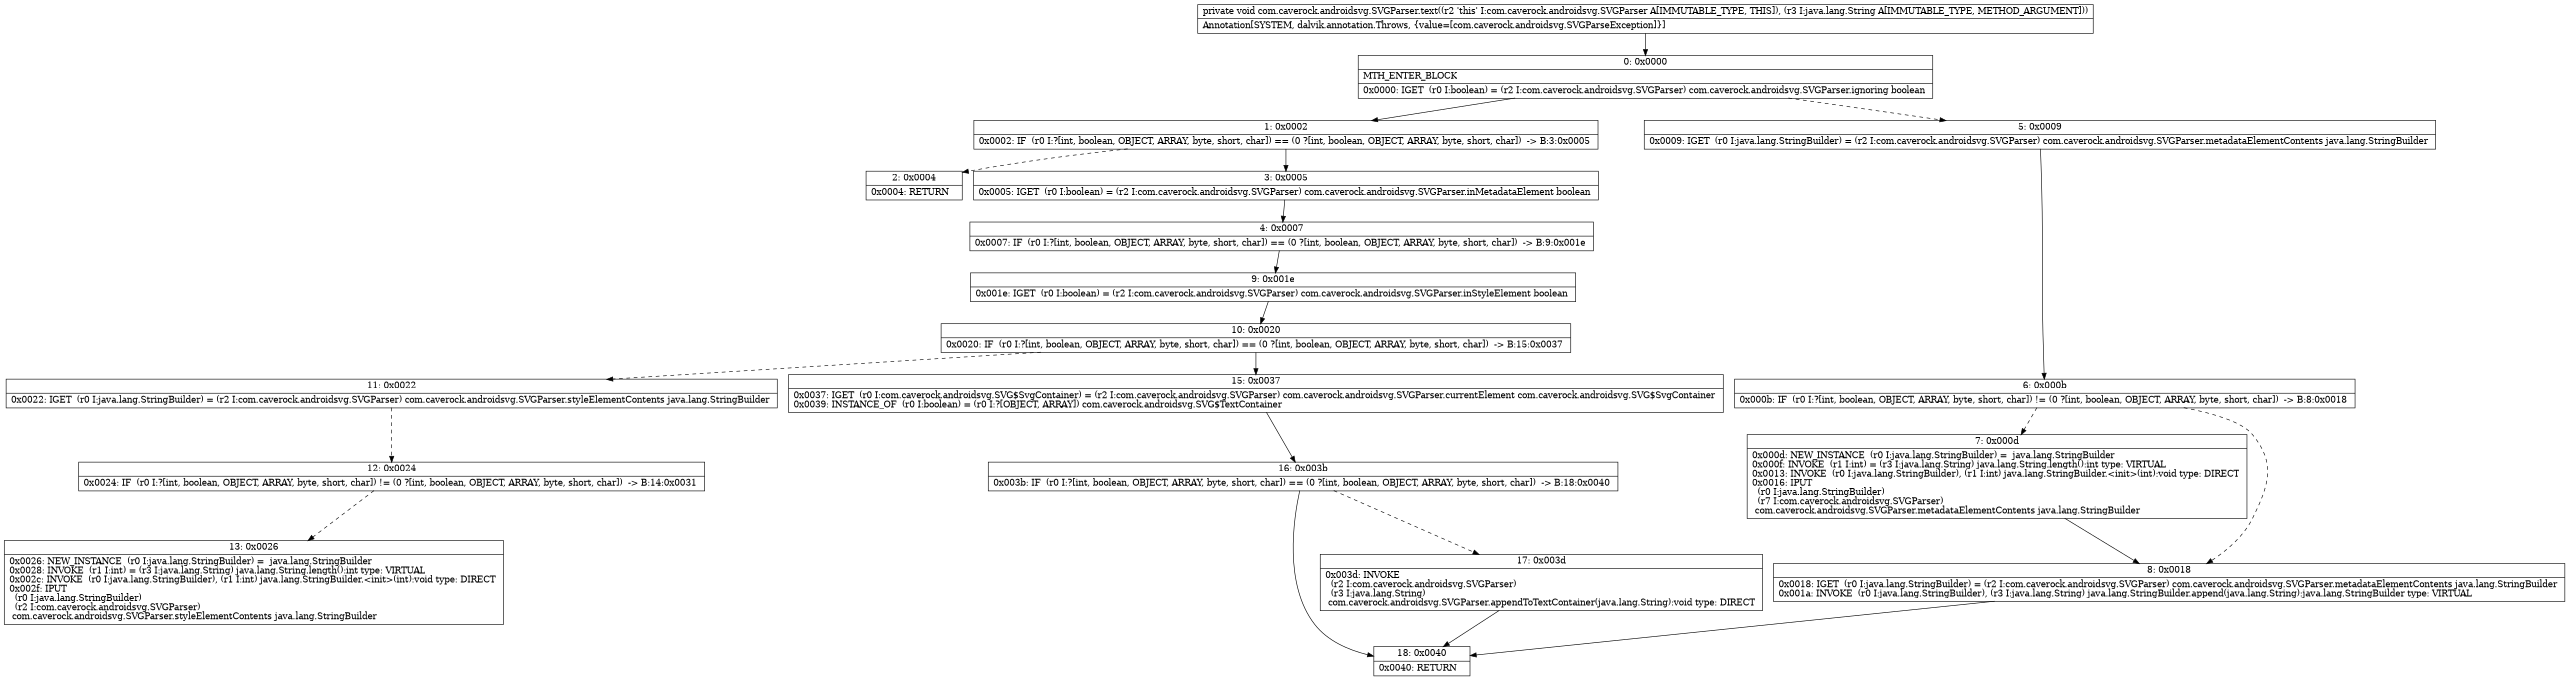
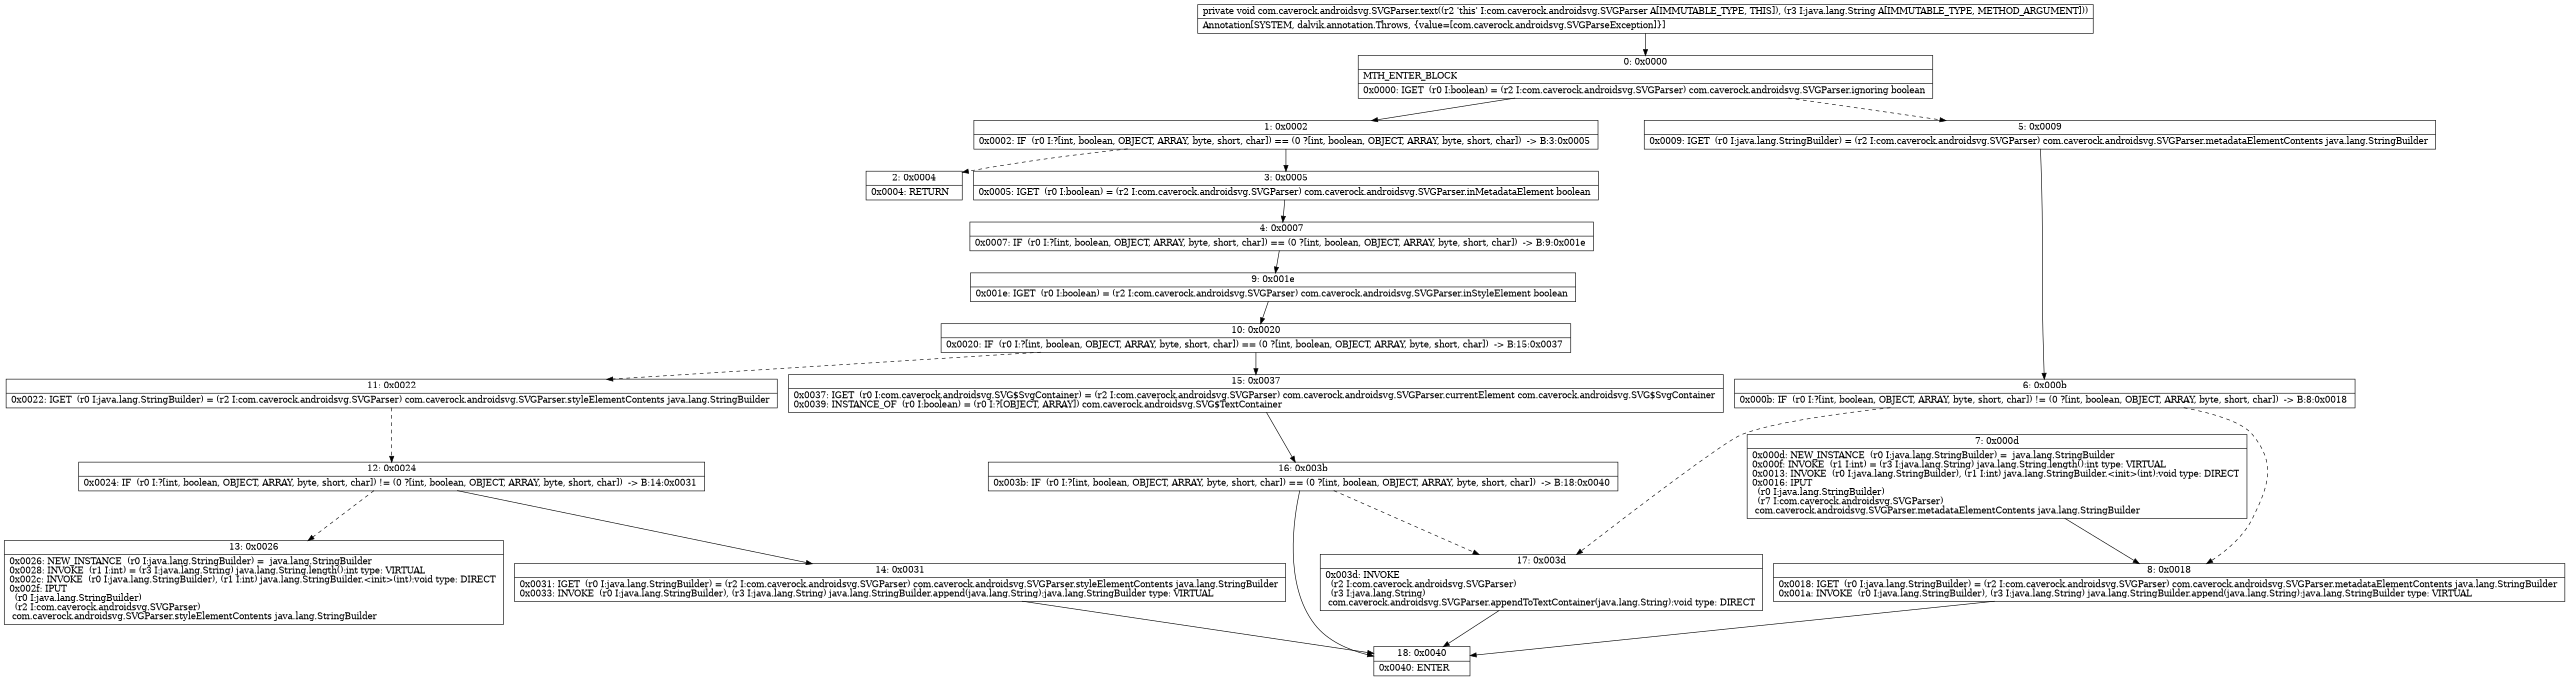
(2031, 419) -> (1722, 447)
none -> (900, 582)
(1422, 668) -> (1418, 668)
